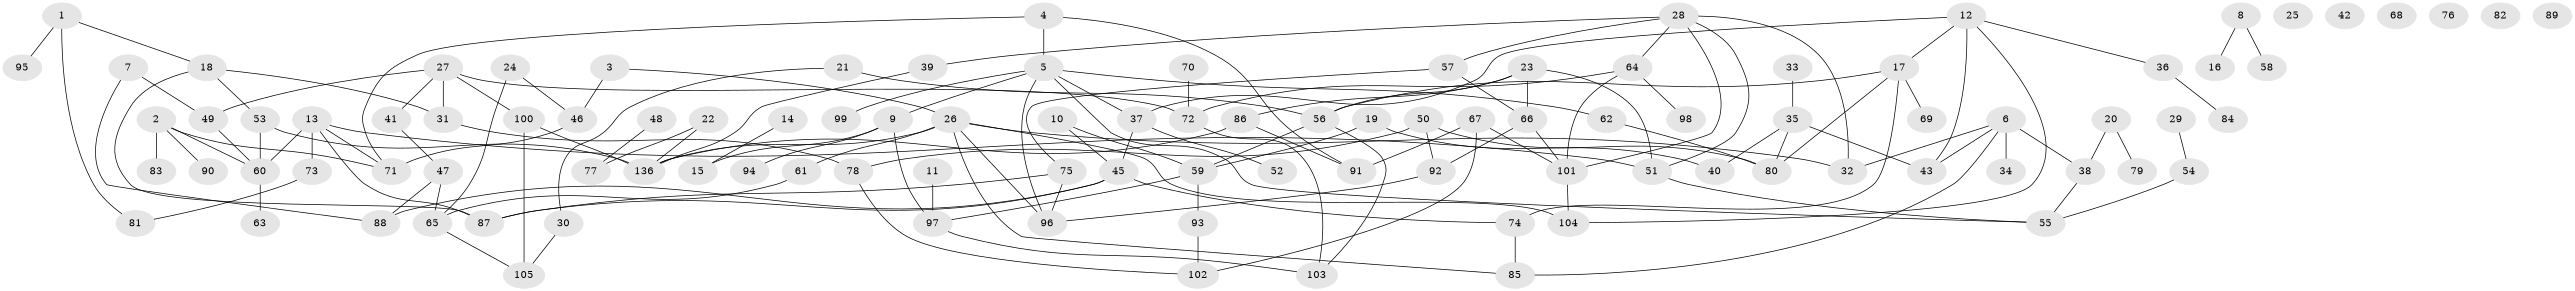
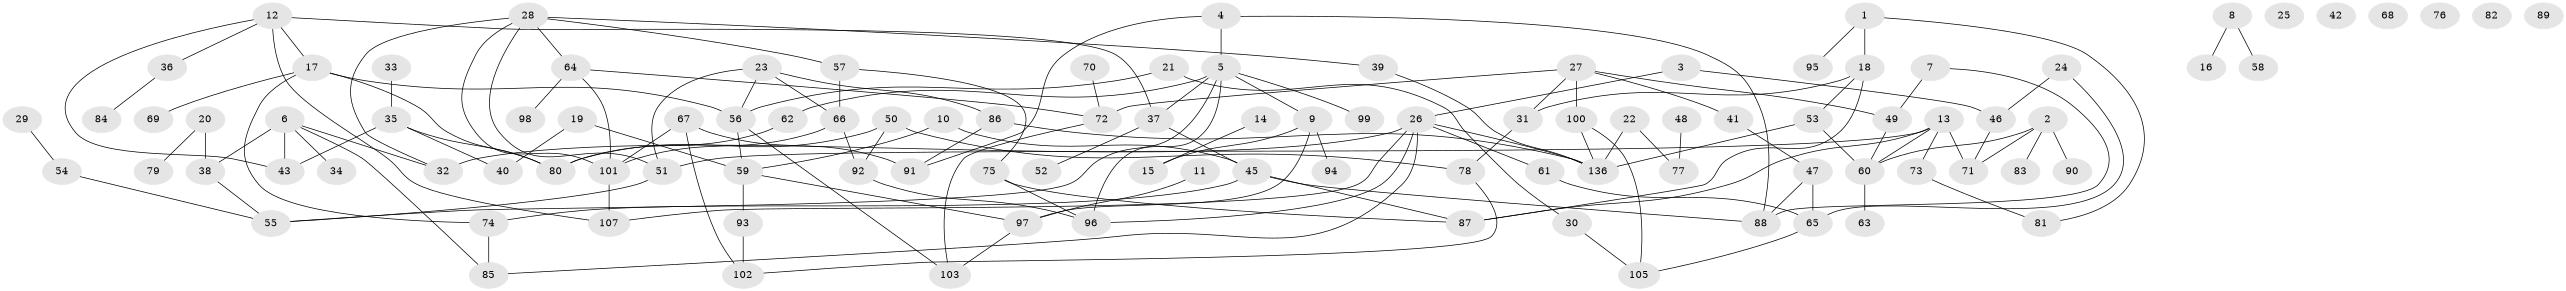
(653, 30) -> (1566, 28)
(1569, 223) -> (609, 223)
